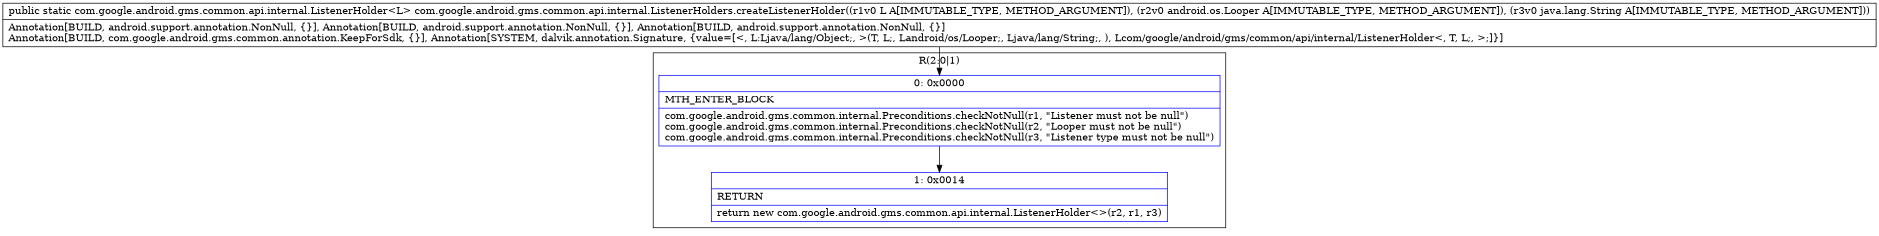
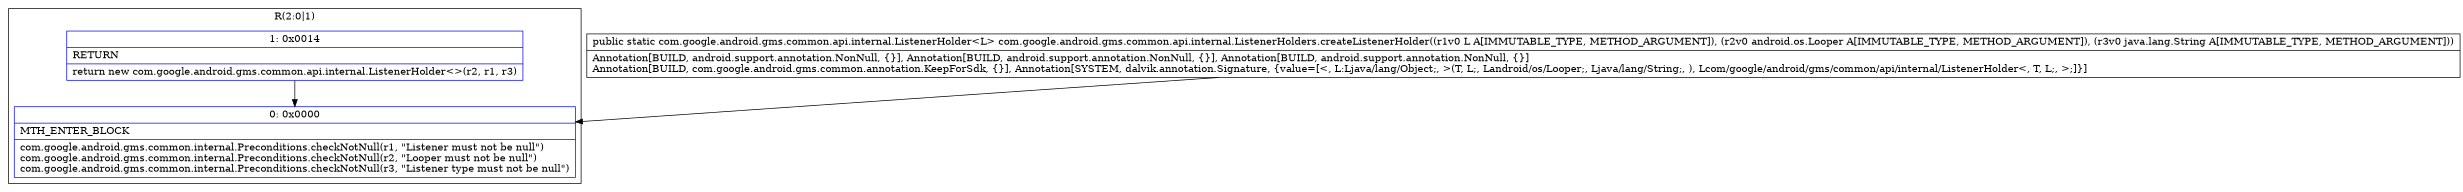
(939, 156) -> (295, 90)
